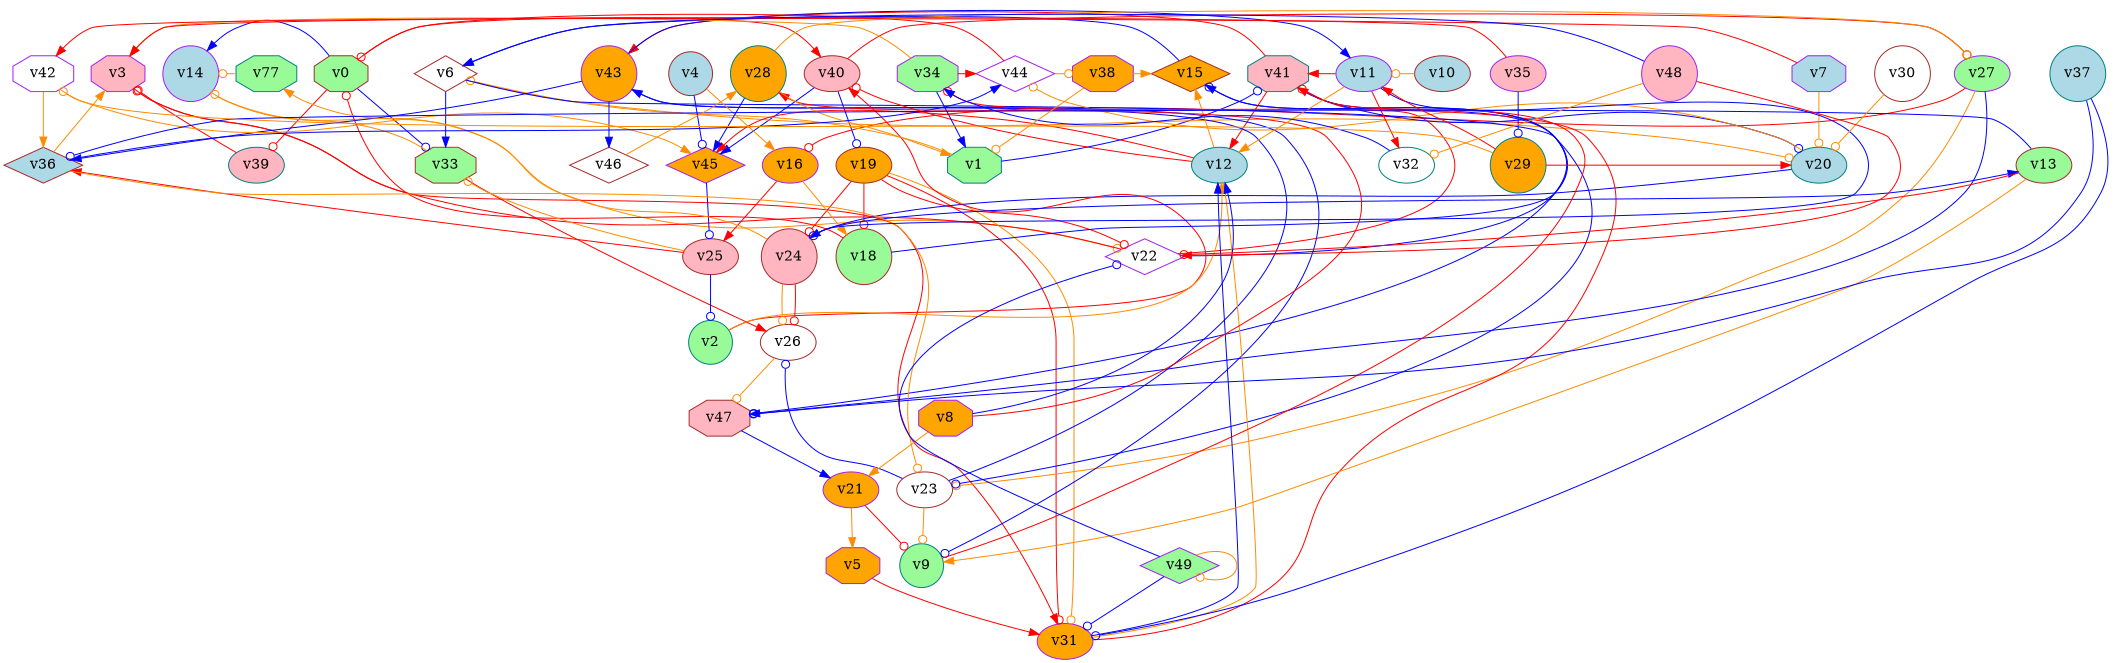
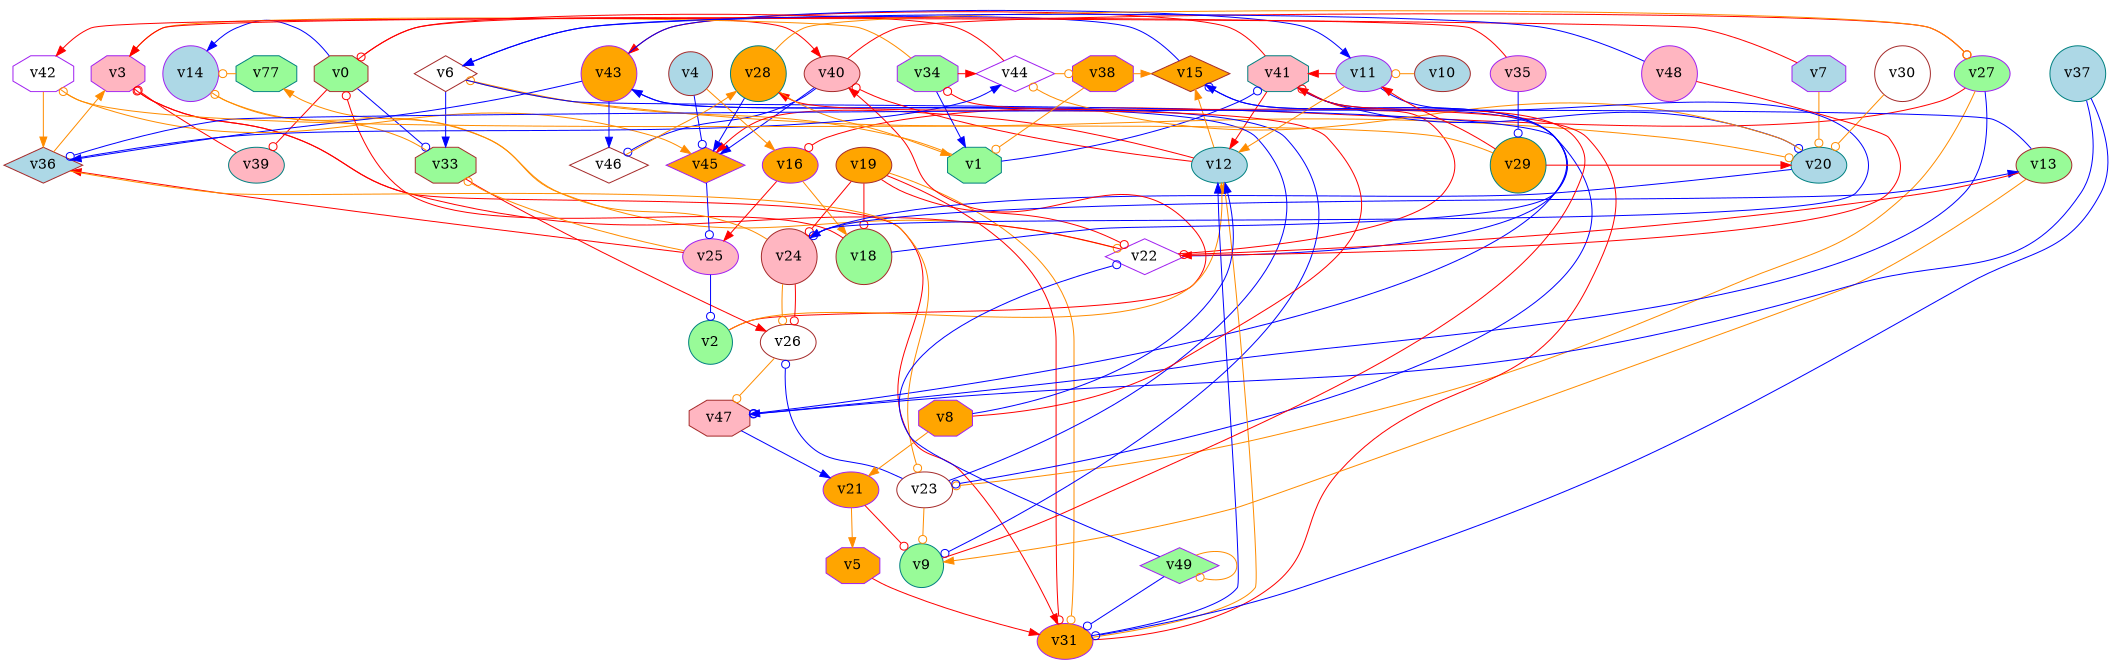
(847, 116) -> (725, 121)
(1407, 165) -> none
(711, 257) -> (711, 257)
